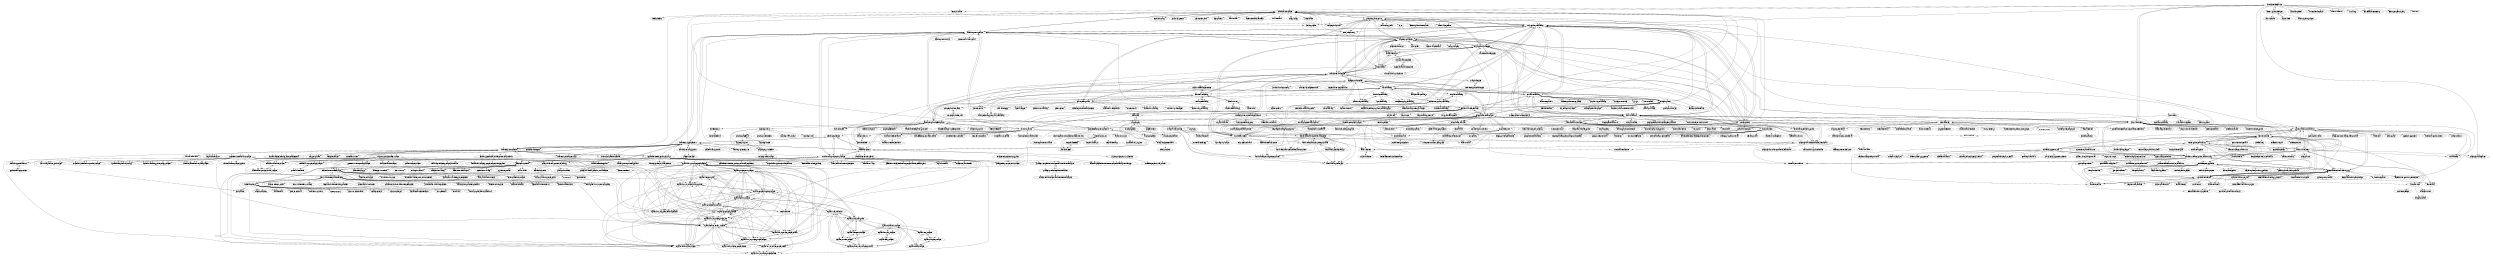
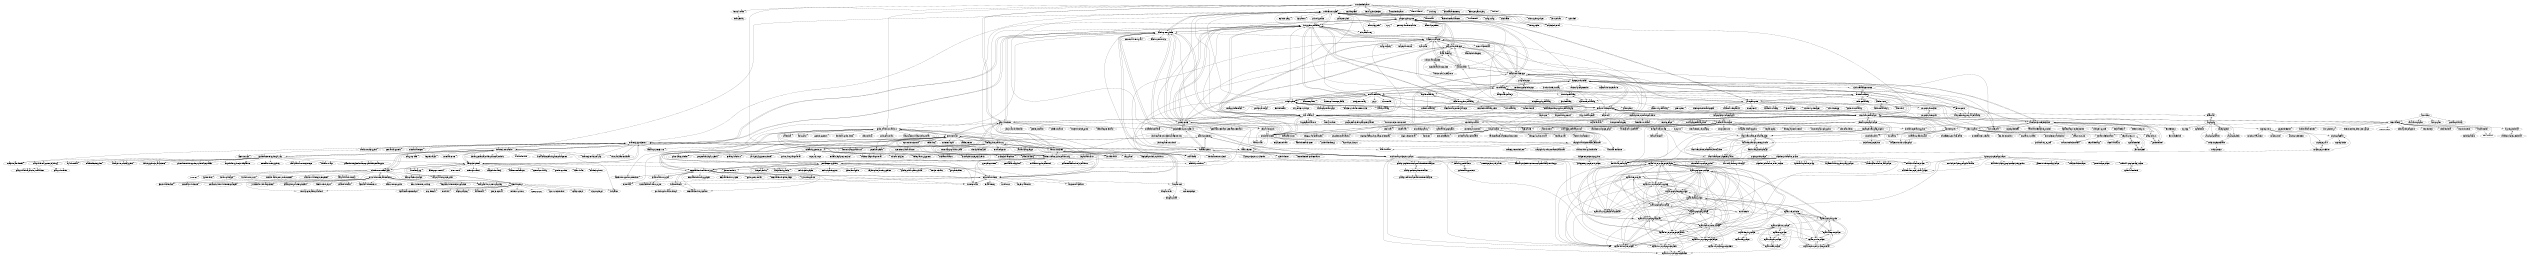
(1598, 102) -> none
